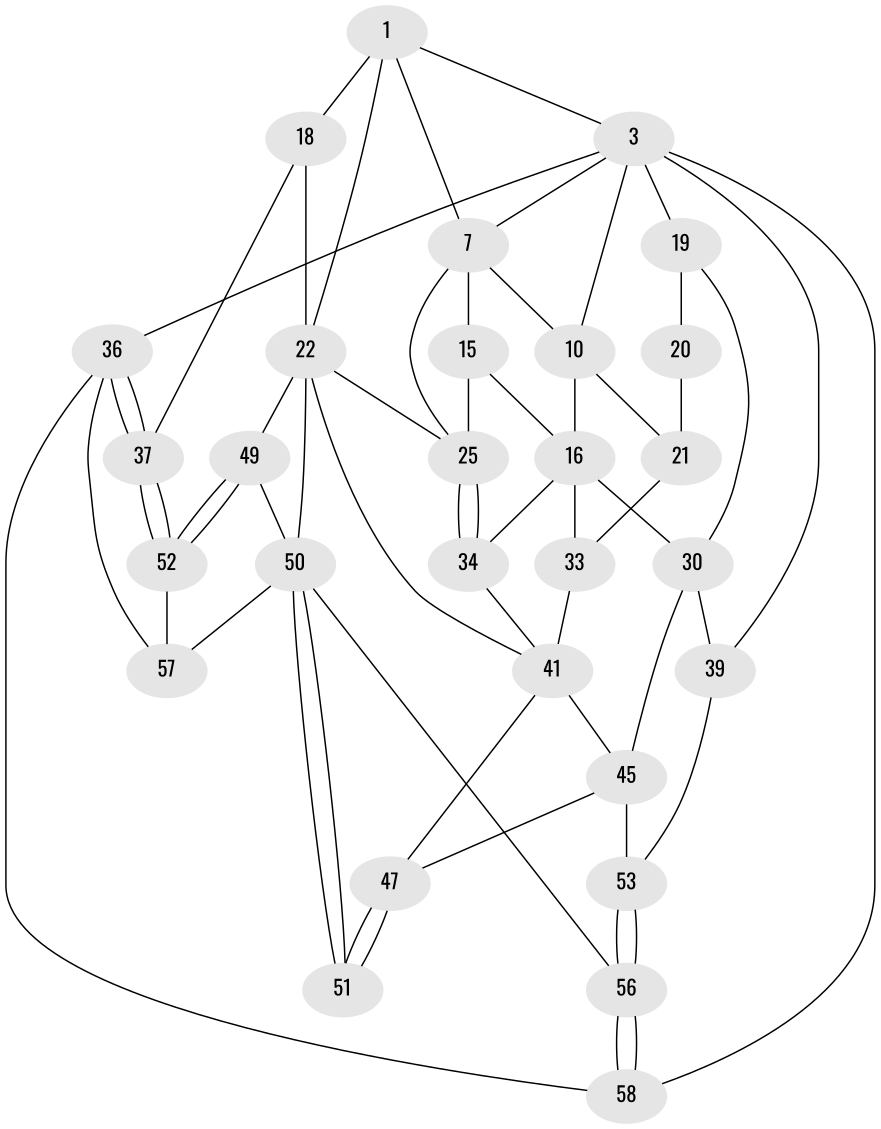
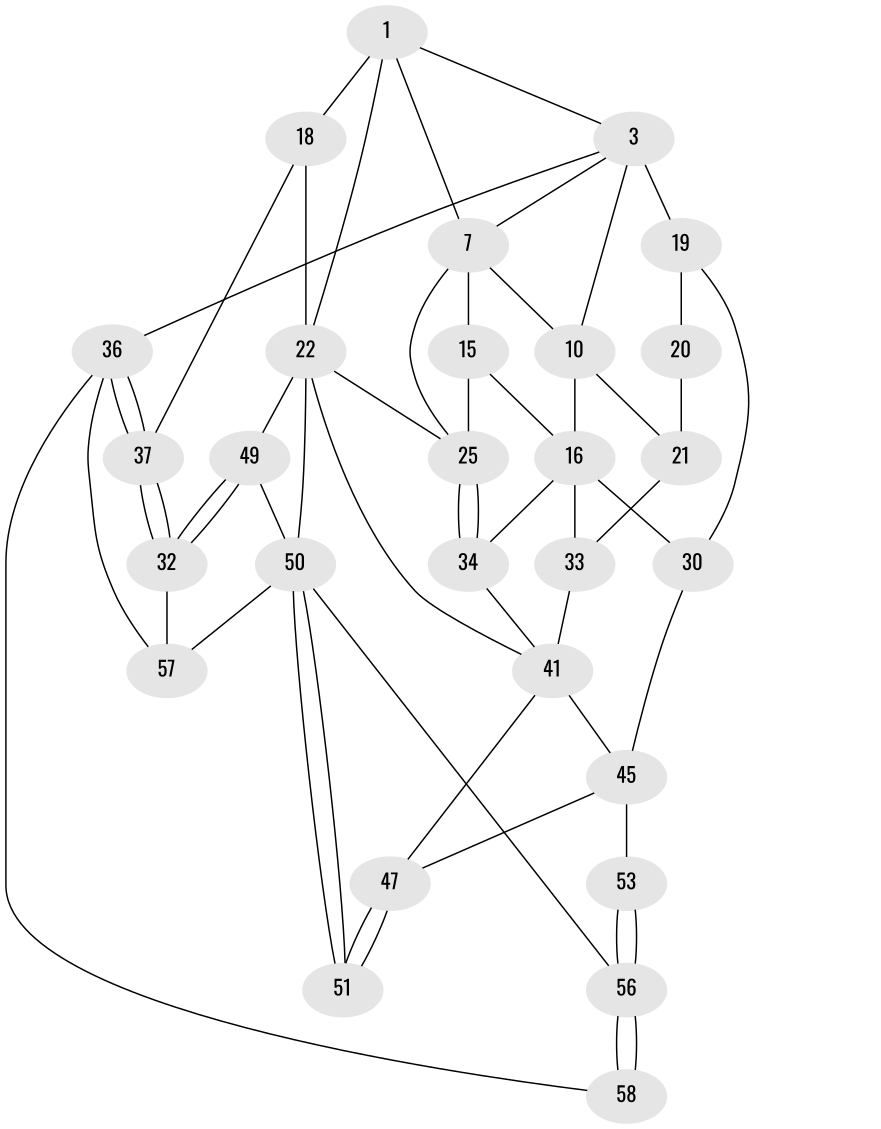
(167, 565) -> (167, 565)
(875, 621) -> none
(715, 671) -> none
